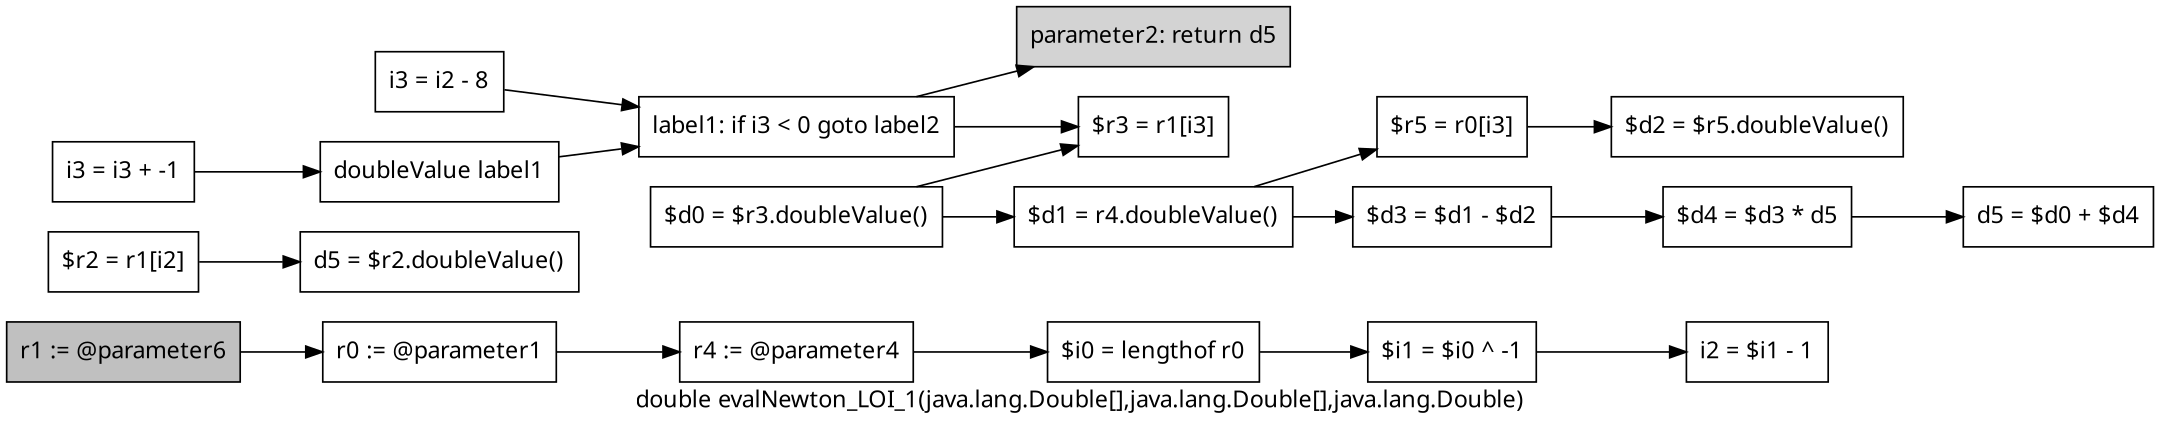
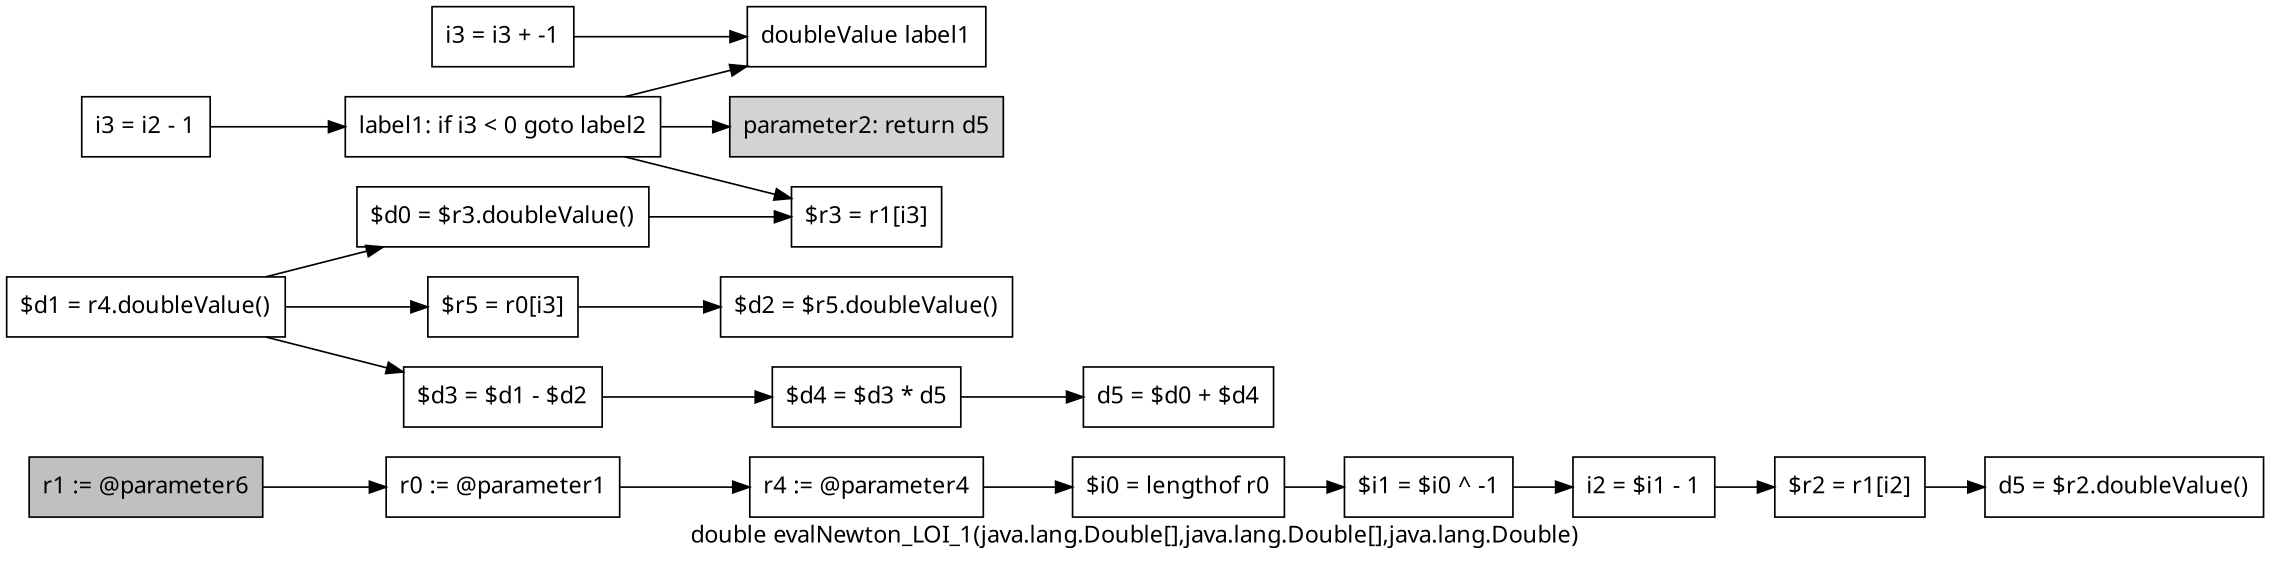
(440, 82) -> (146, 127)
(590, 153) -> (678, 83)
(970, 217) -> (316, 264)
none -> (1736, 487)
